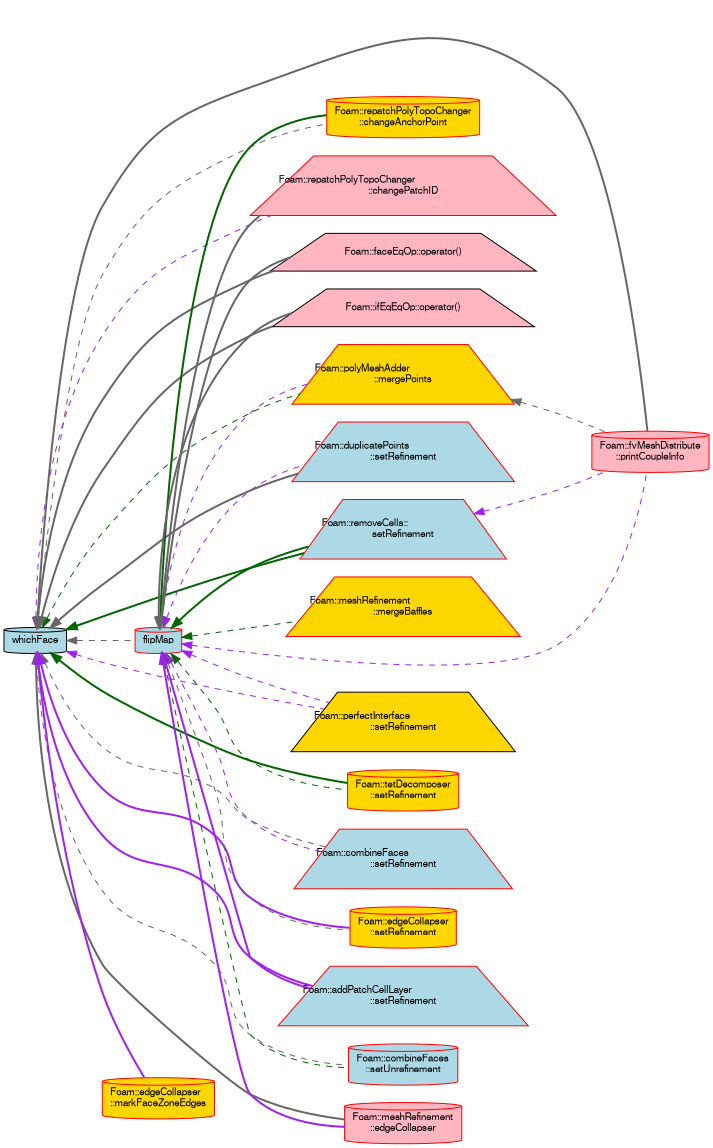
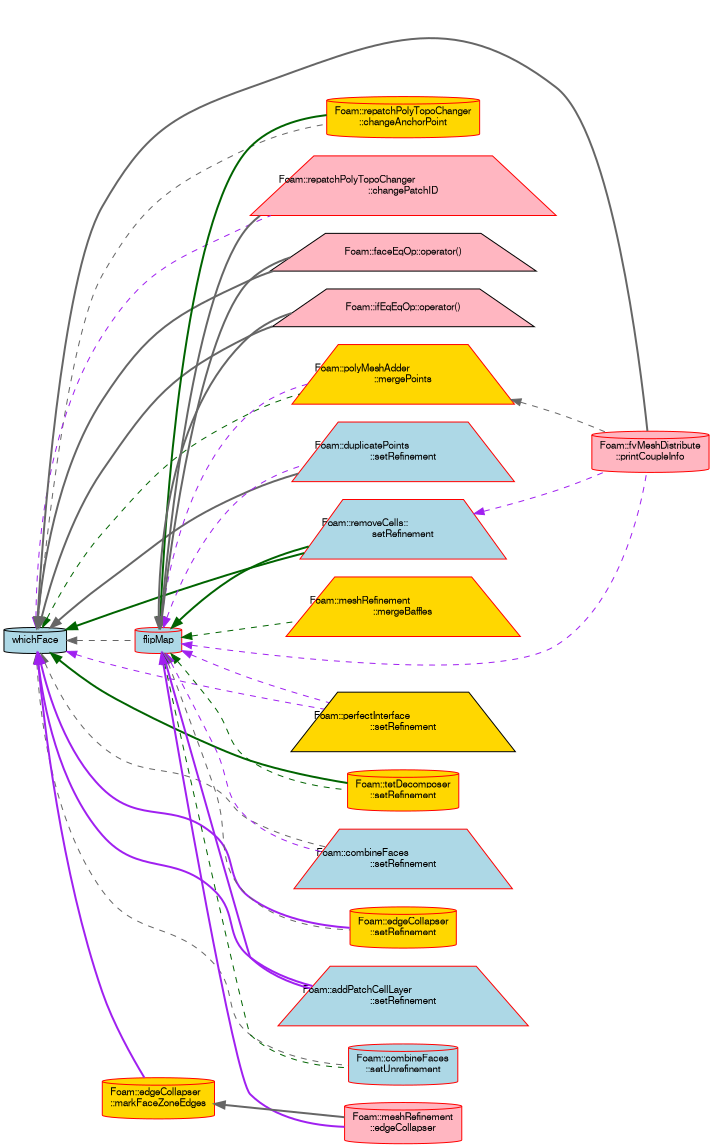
(99, 957) -> (294, 1112)
